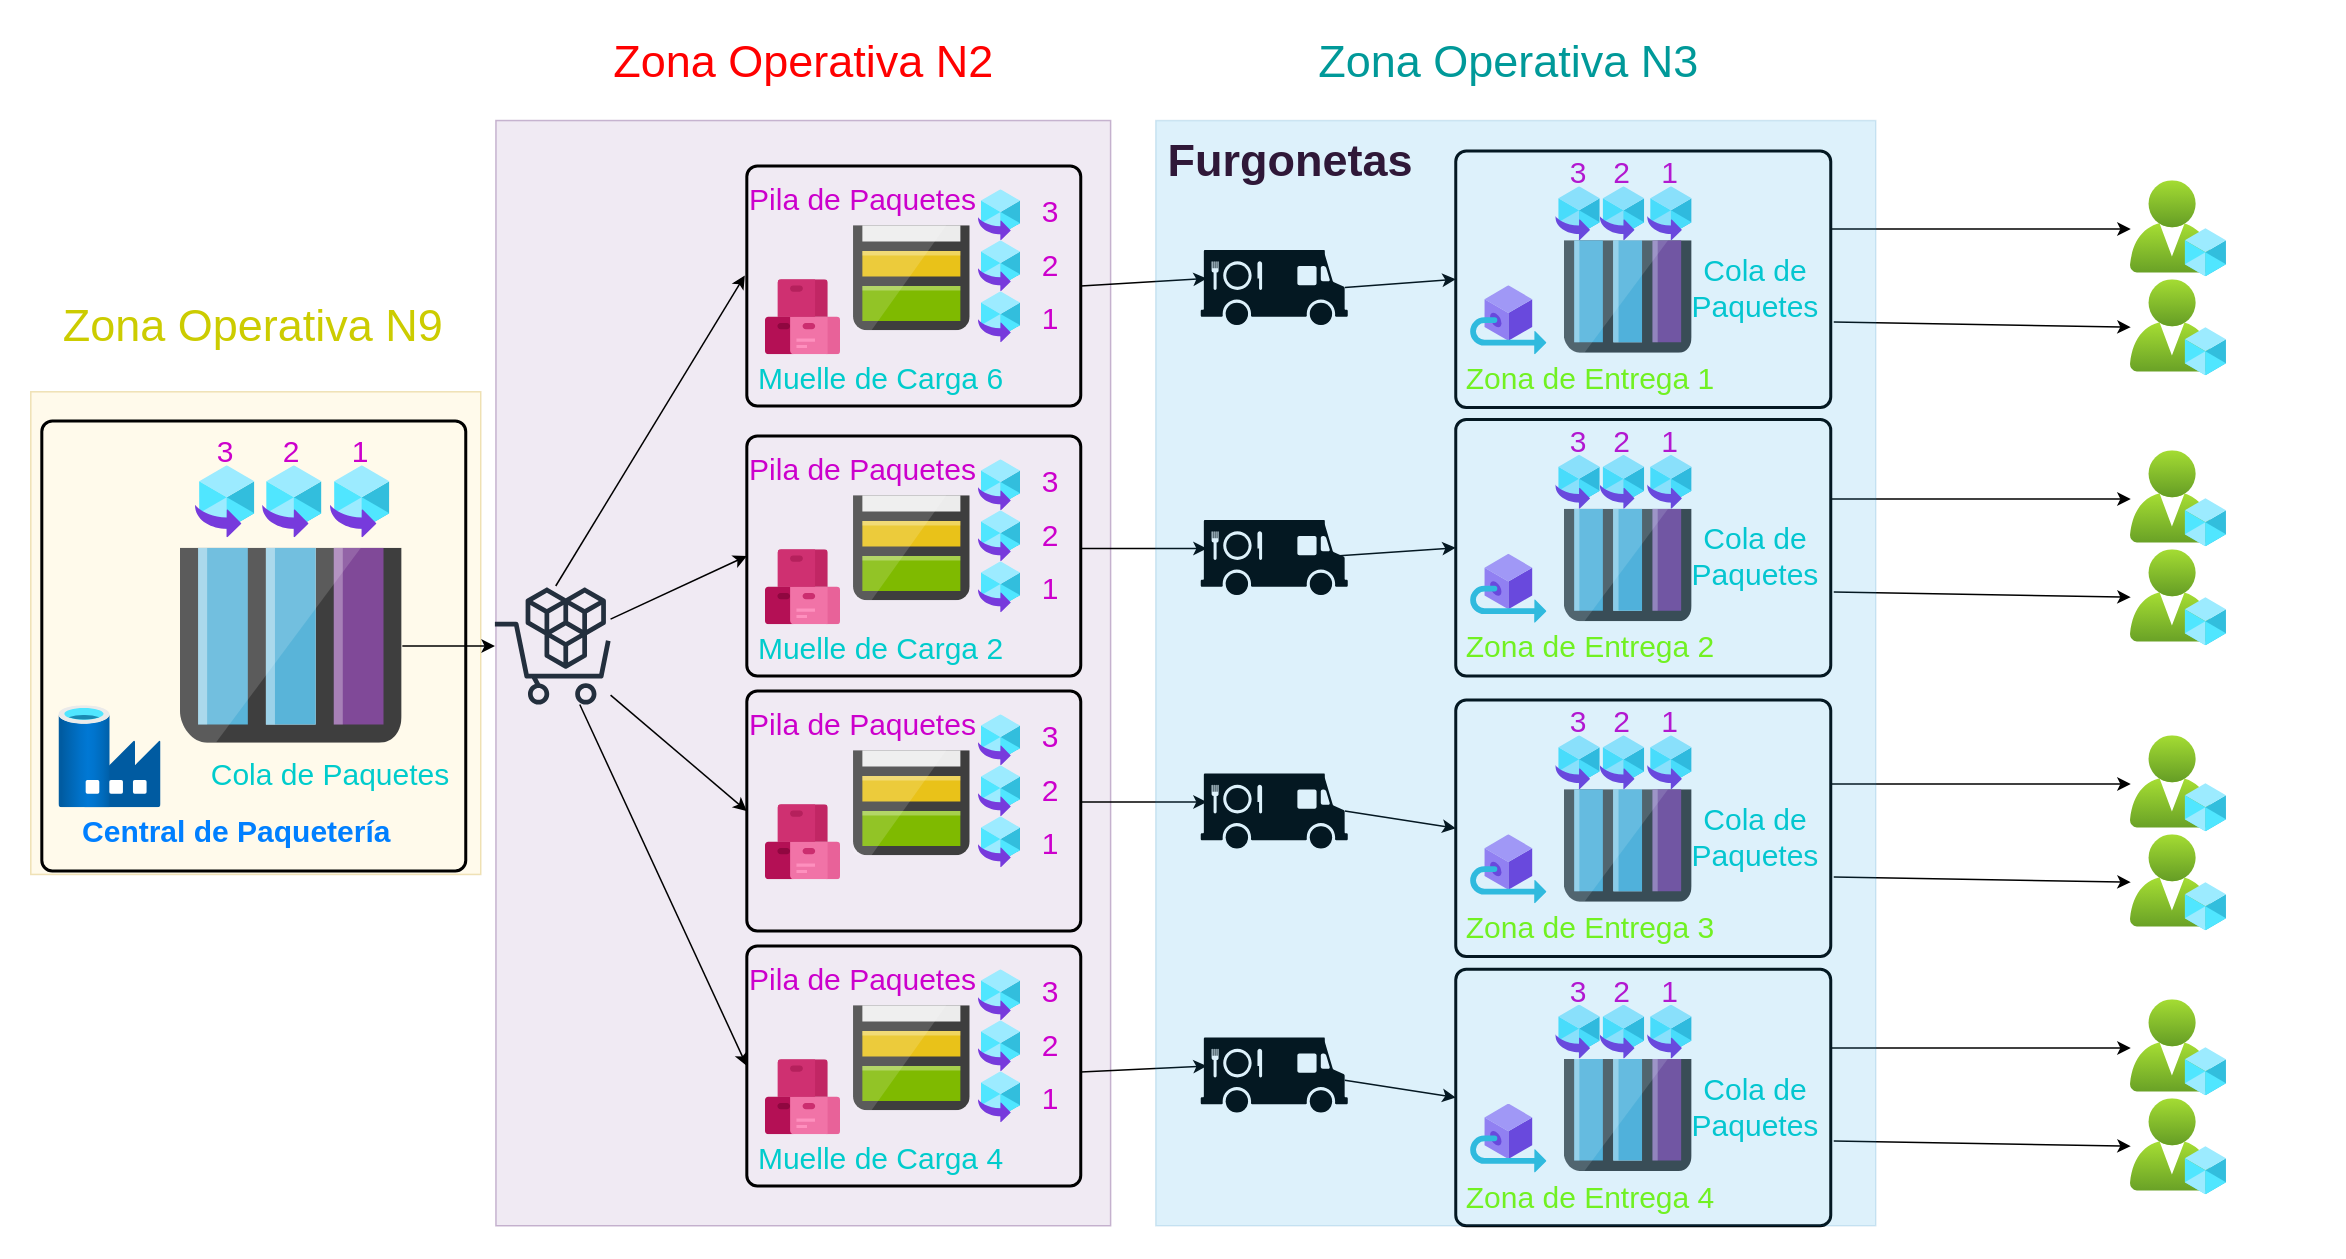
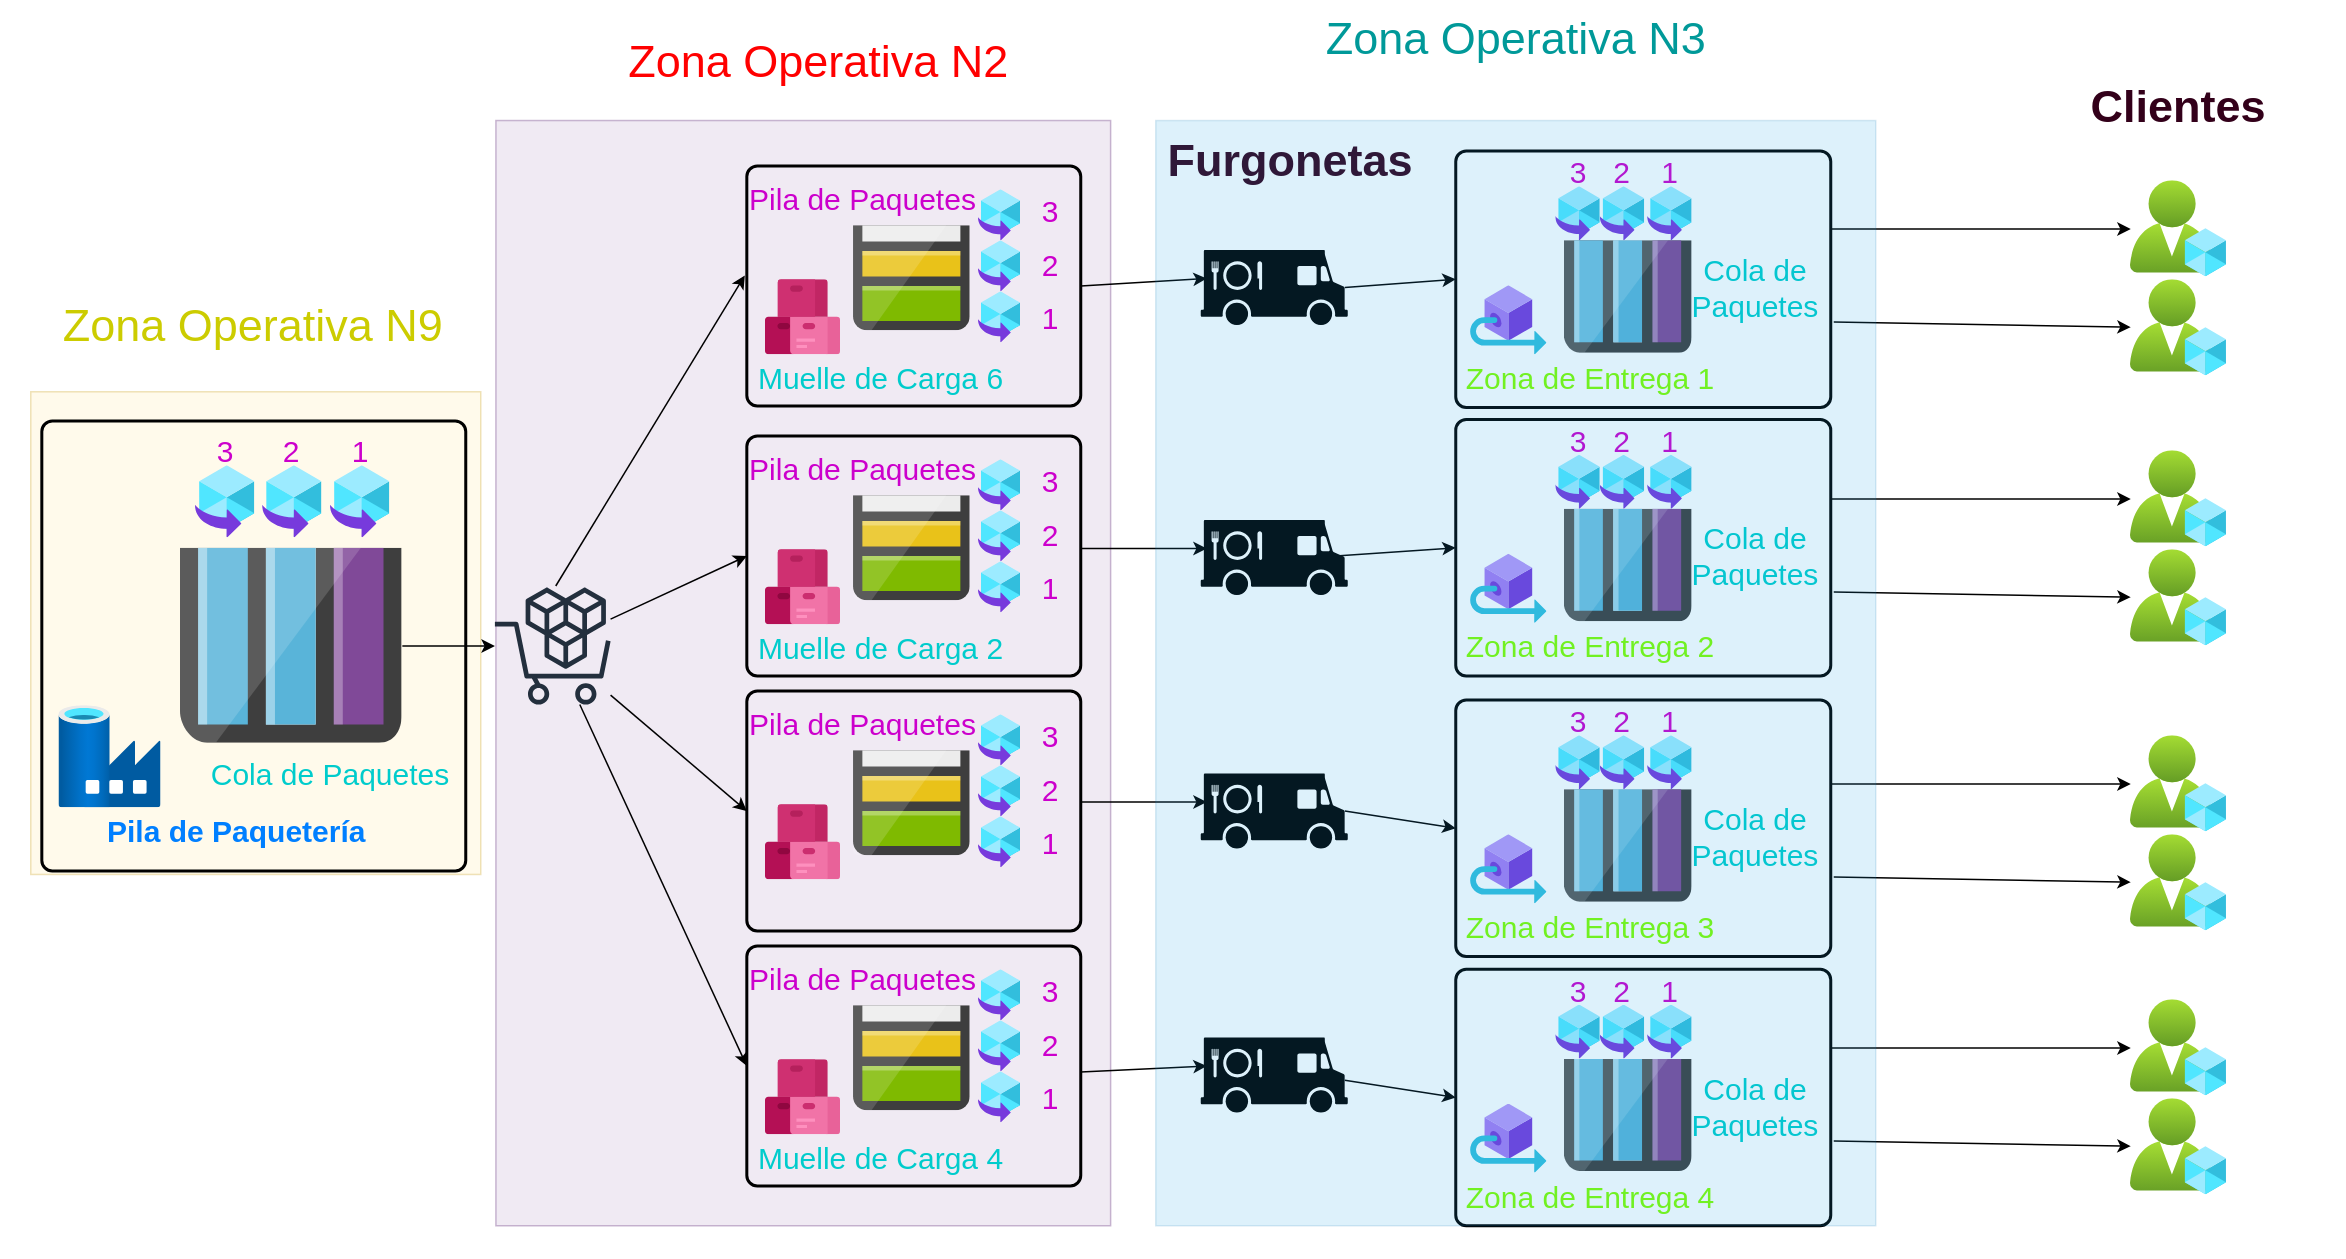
(803, 61) -> (818, 61)
(1509, 61) -> (1517, 38)
none -> (2179, 106)
(237, 830) -> (237, 830)
